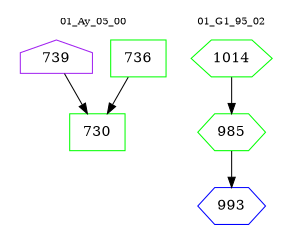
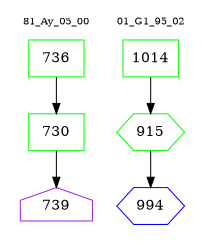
(93, 22) -> (56, 22)
(232, 58) -> (151, 58)
(73, 89) -> (56, 164)
(232, 132) -> (151, 132)
(232, 206) -> (151, 206)
